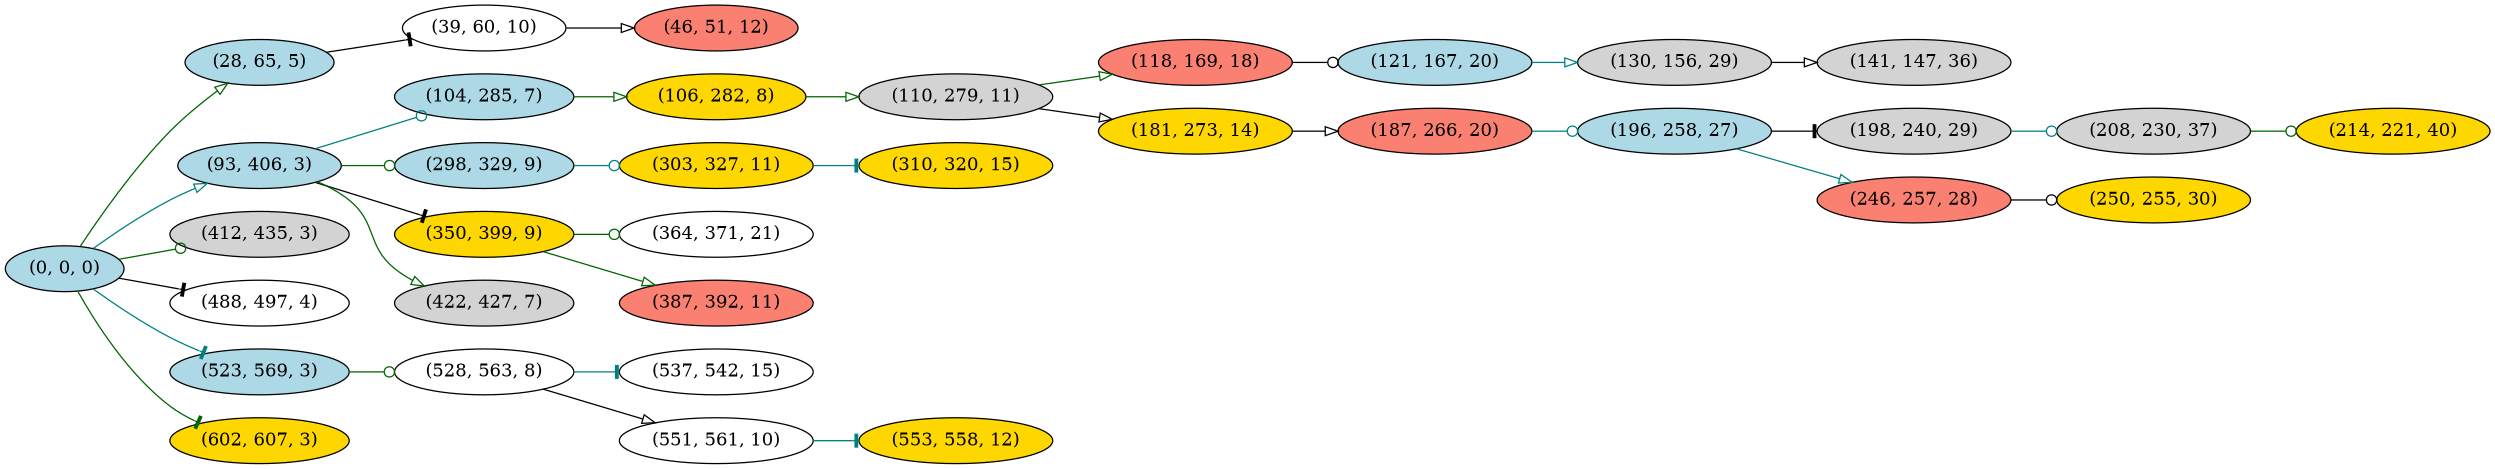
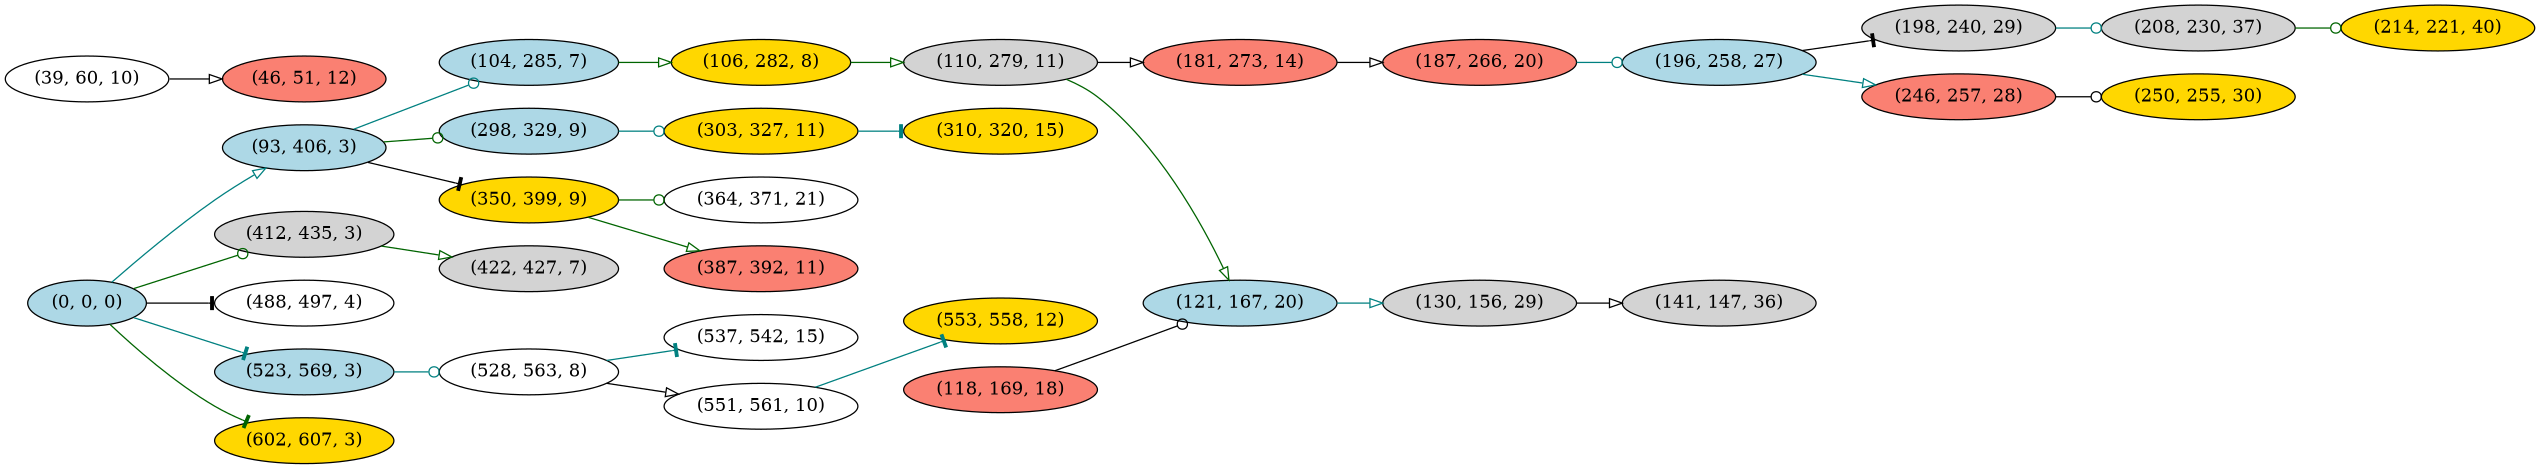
(260, 62) -> none
(1069, 81) -> (1159, 161)
(1195, 131) -> (1240, 62)
(369, 227) -> (410, 251)
(367, 372) -> (411, 372)
